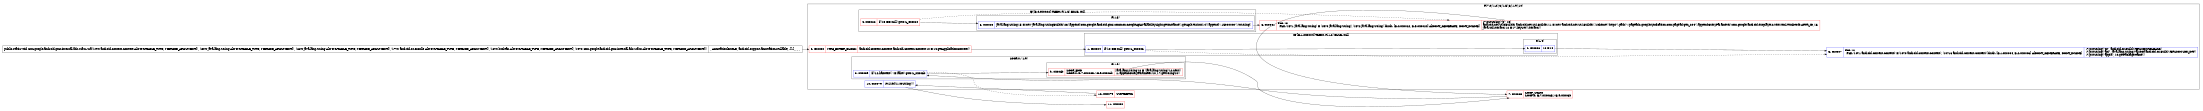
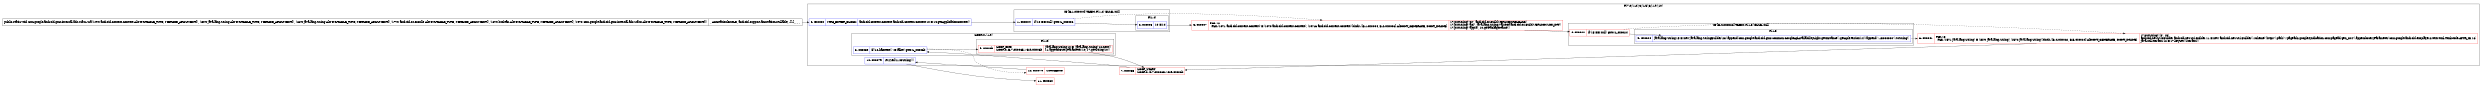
none -> (1546, 31)
(890, 49) -> (890, 22)
(2012, 52) -> (1377, 25)
